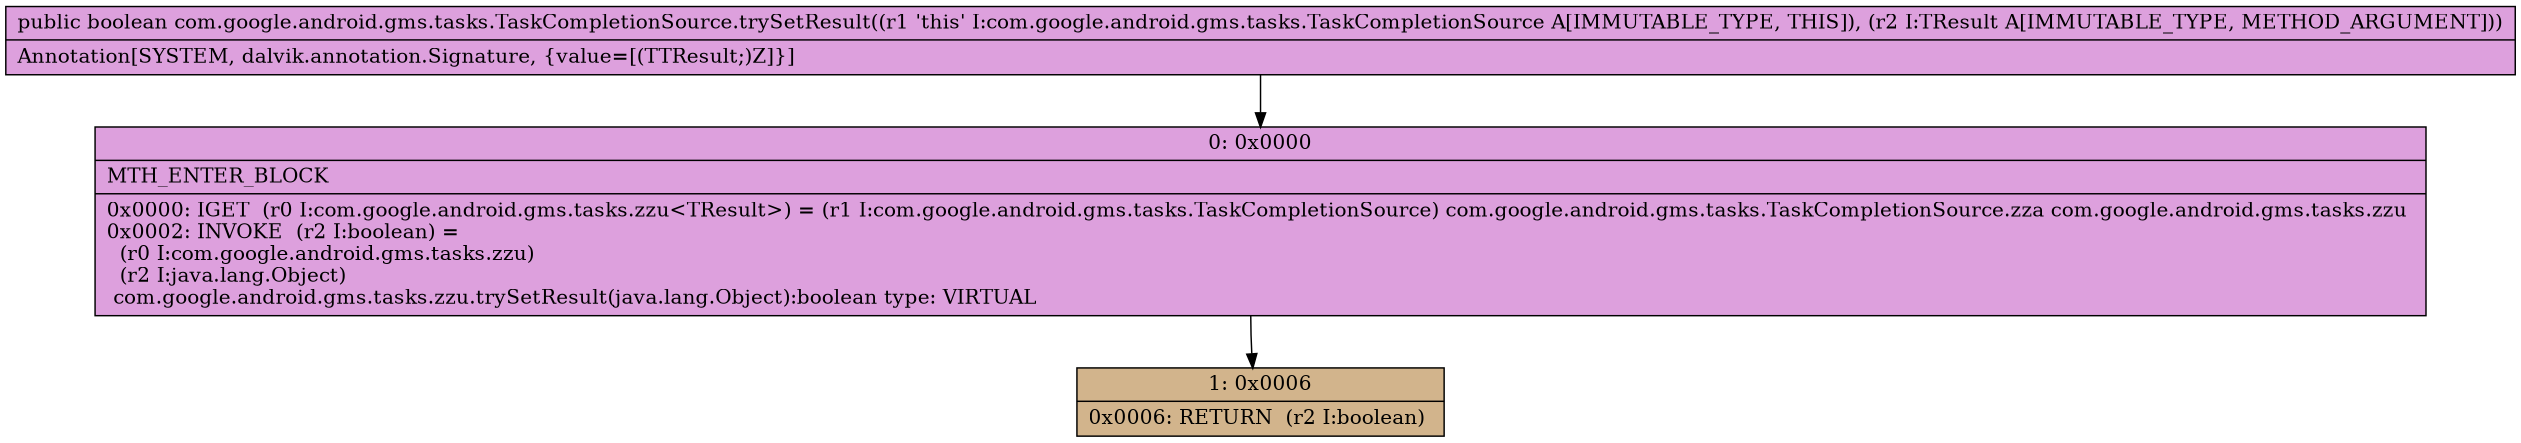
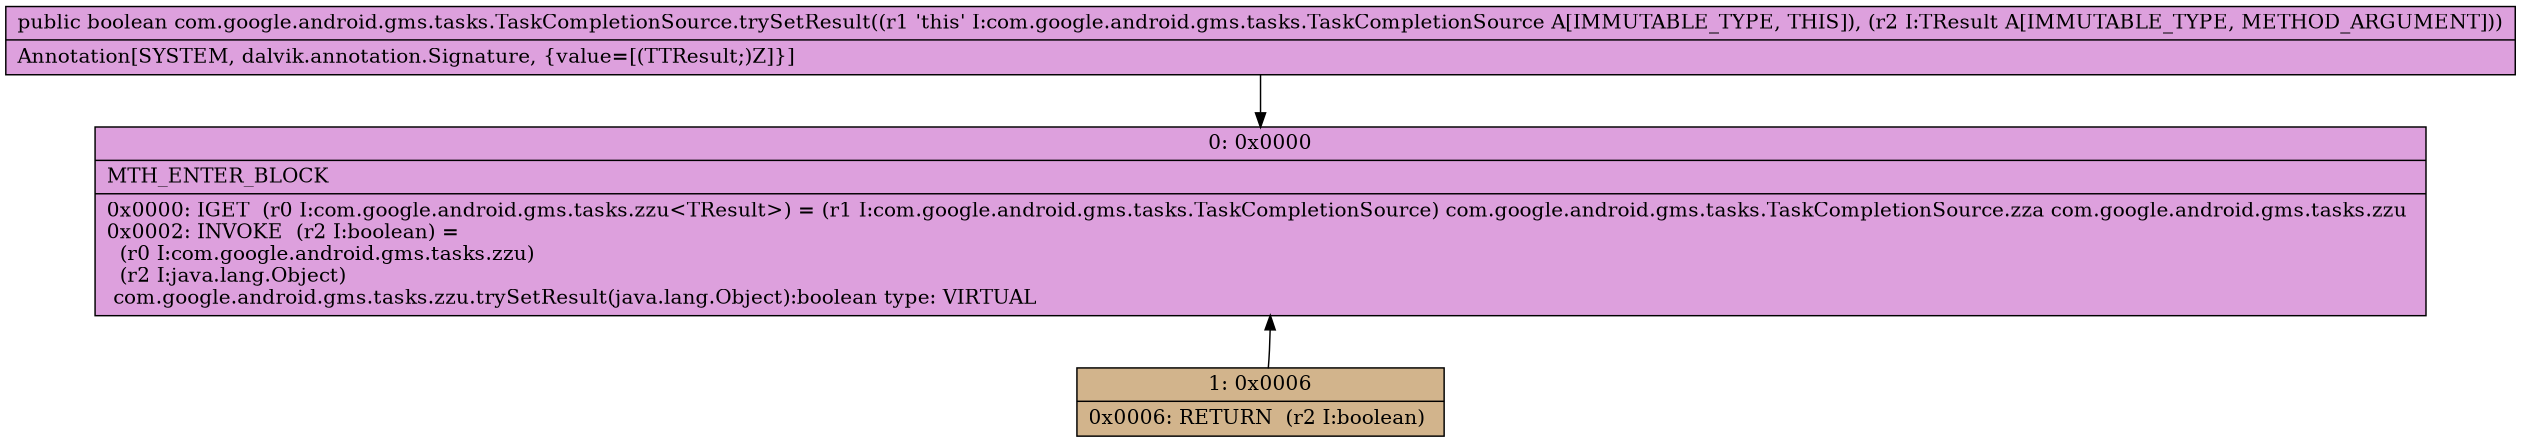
(1251, 334) -> (1270, 349)
